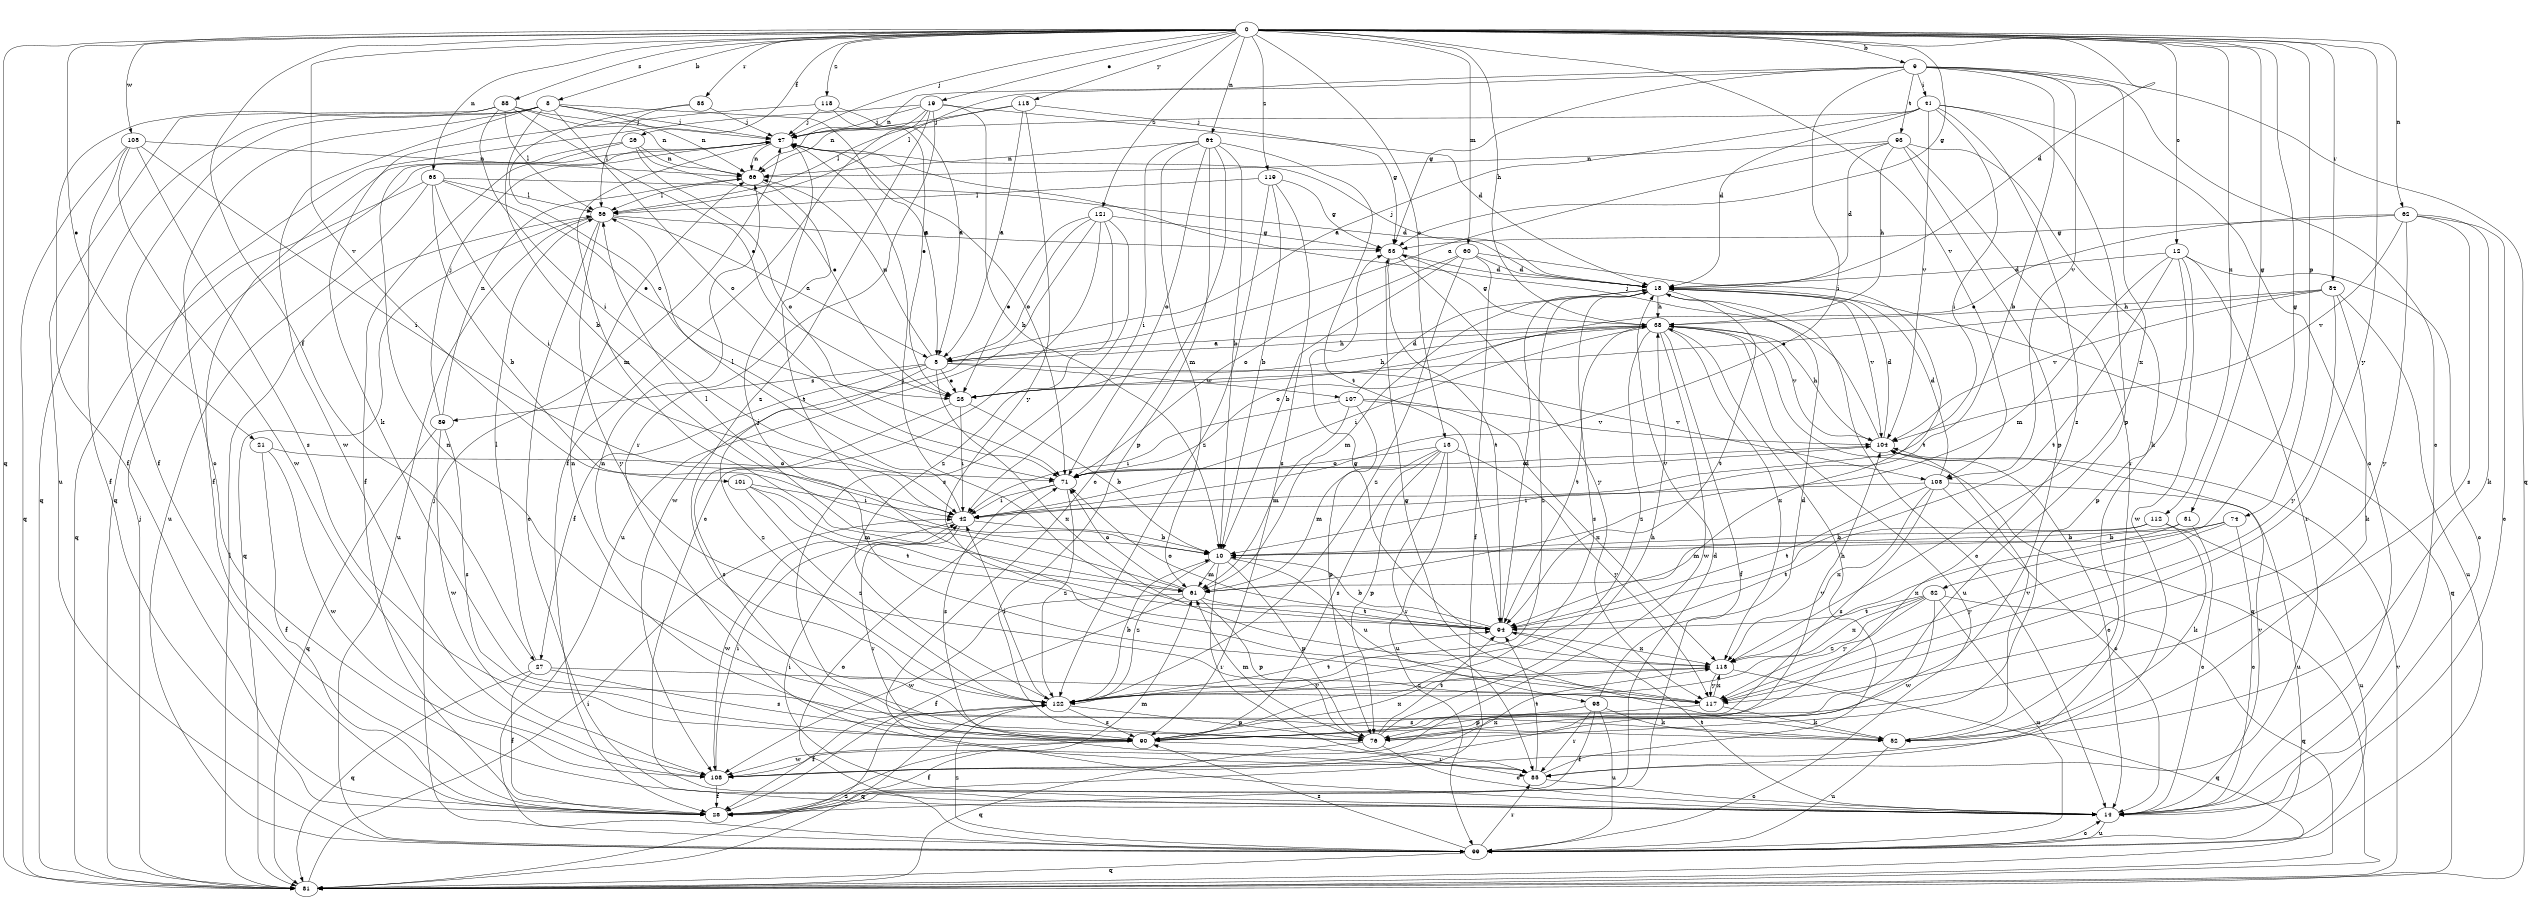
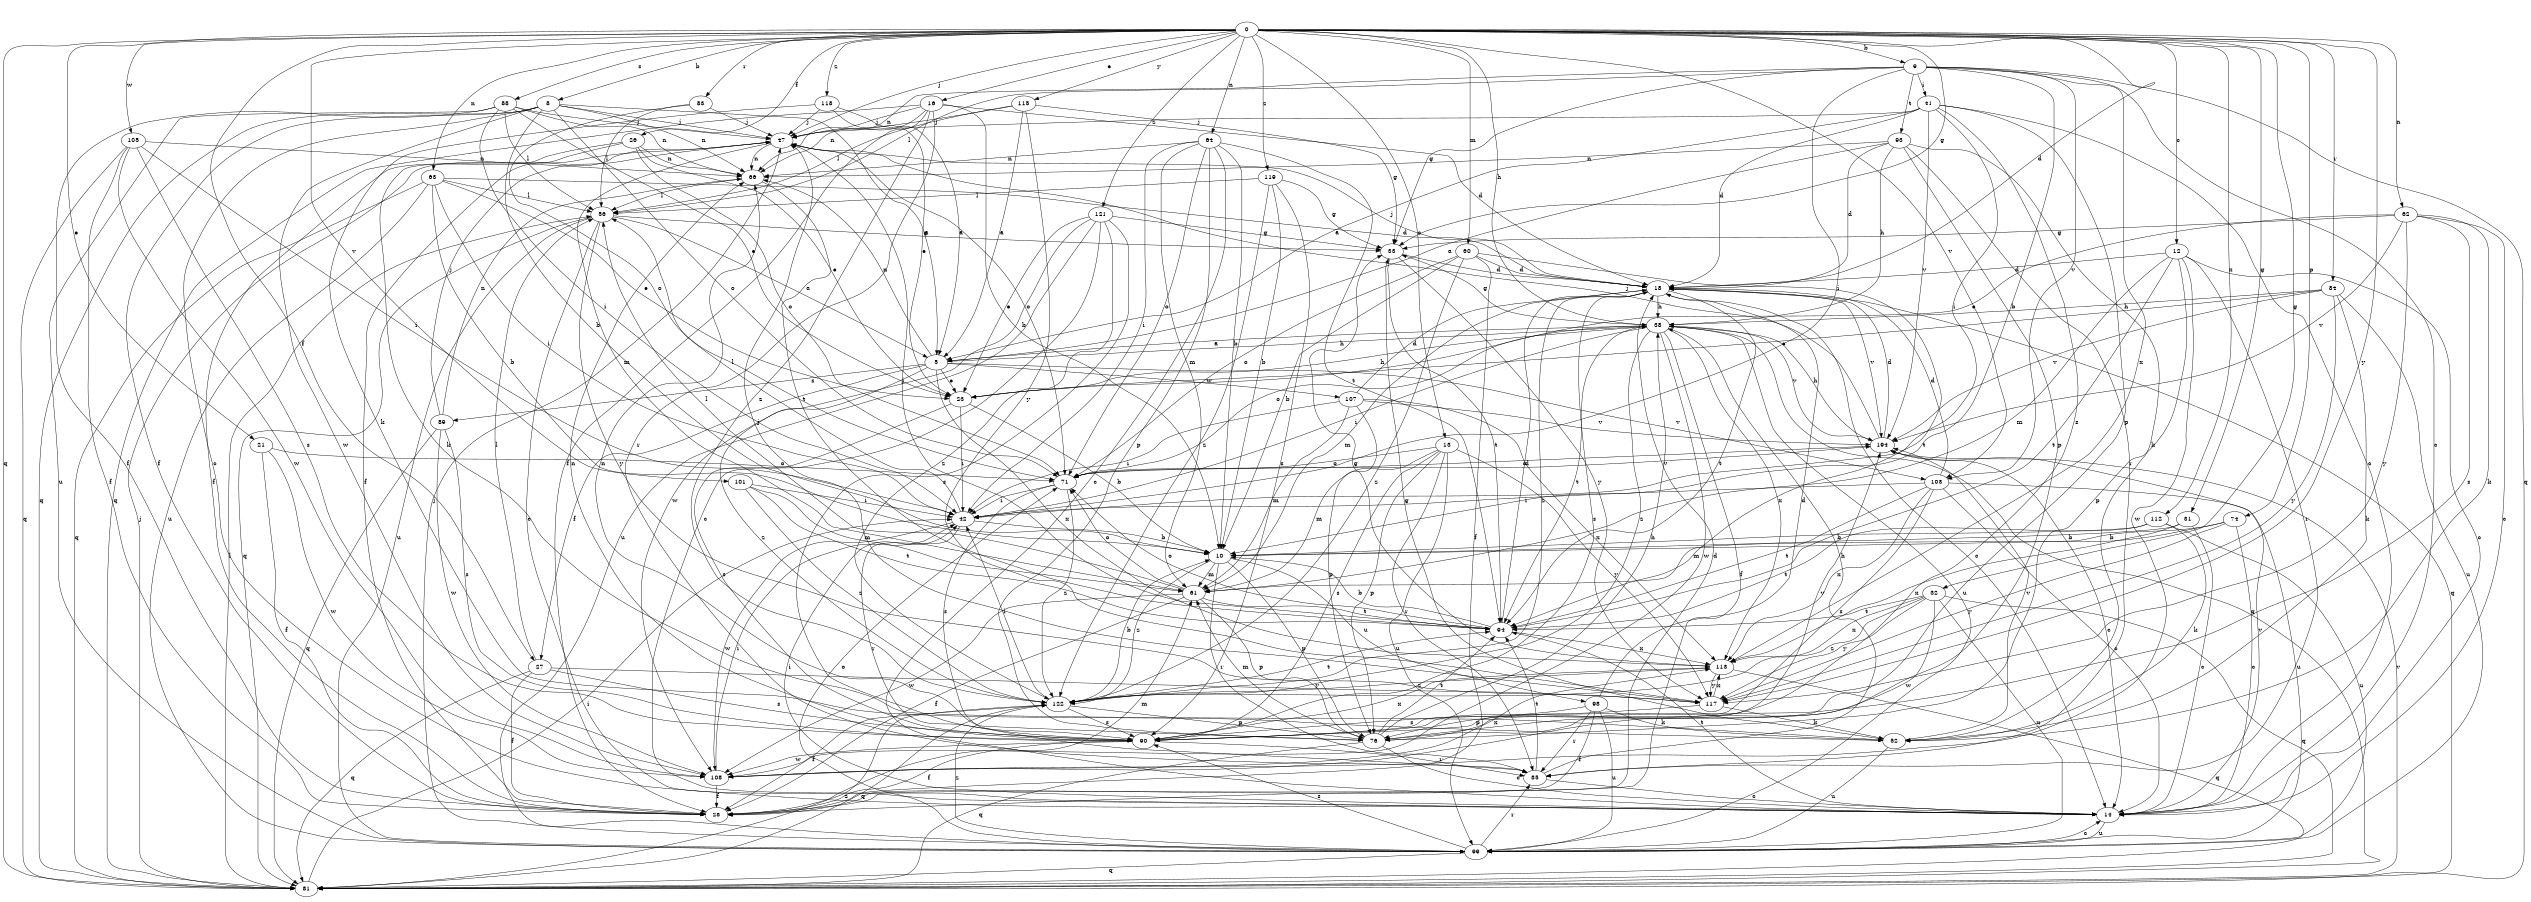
(932, 104) -> (932, 104)
(449, 445) -> (449, 445)
(1882, 445) -> (1882, 445)
